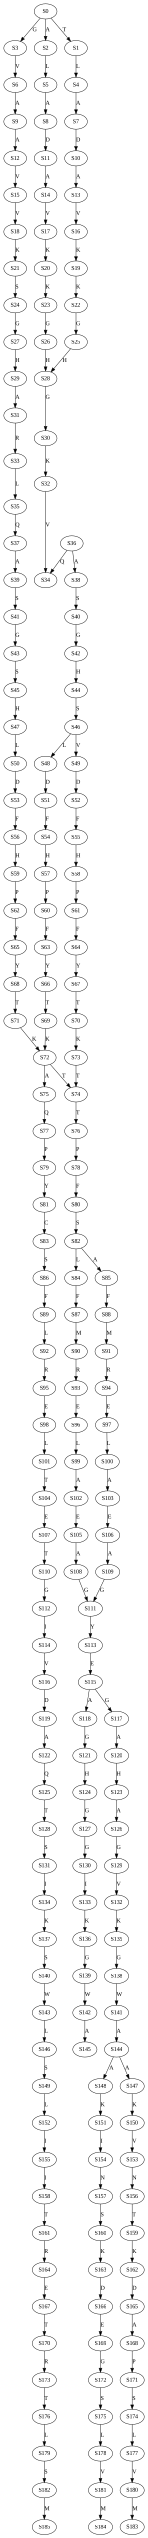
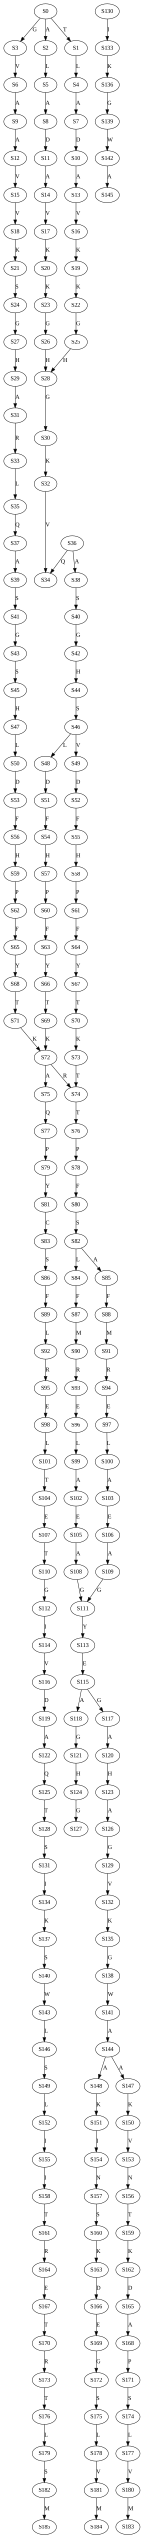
(64, 1076) -> (65, 1076)
(85, 1845) -> none
